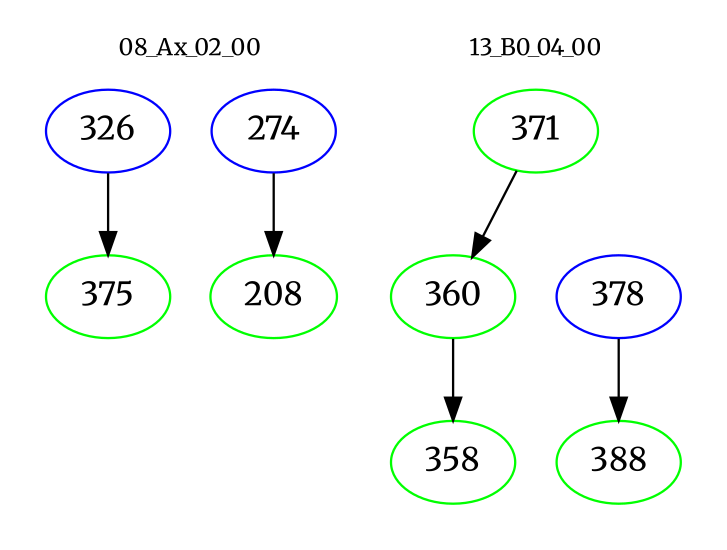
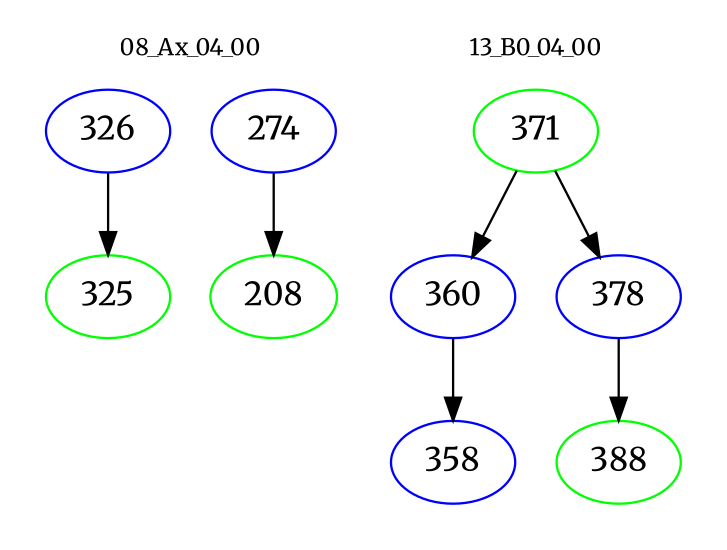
(191, 49) -> (191, 49)
none -> (572, 204)
(108, 297) -> (108, 297)
(453, 297) -> (453, 297)
(453, 462) -> (453, 462)
